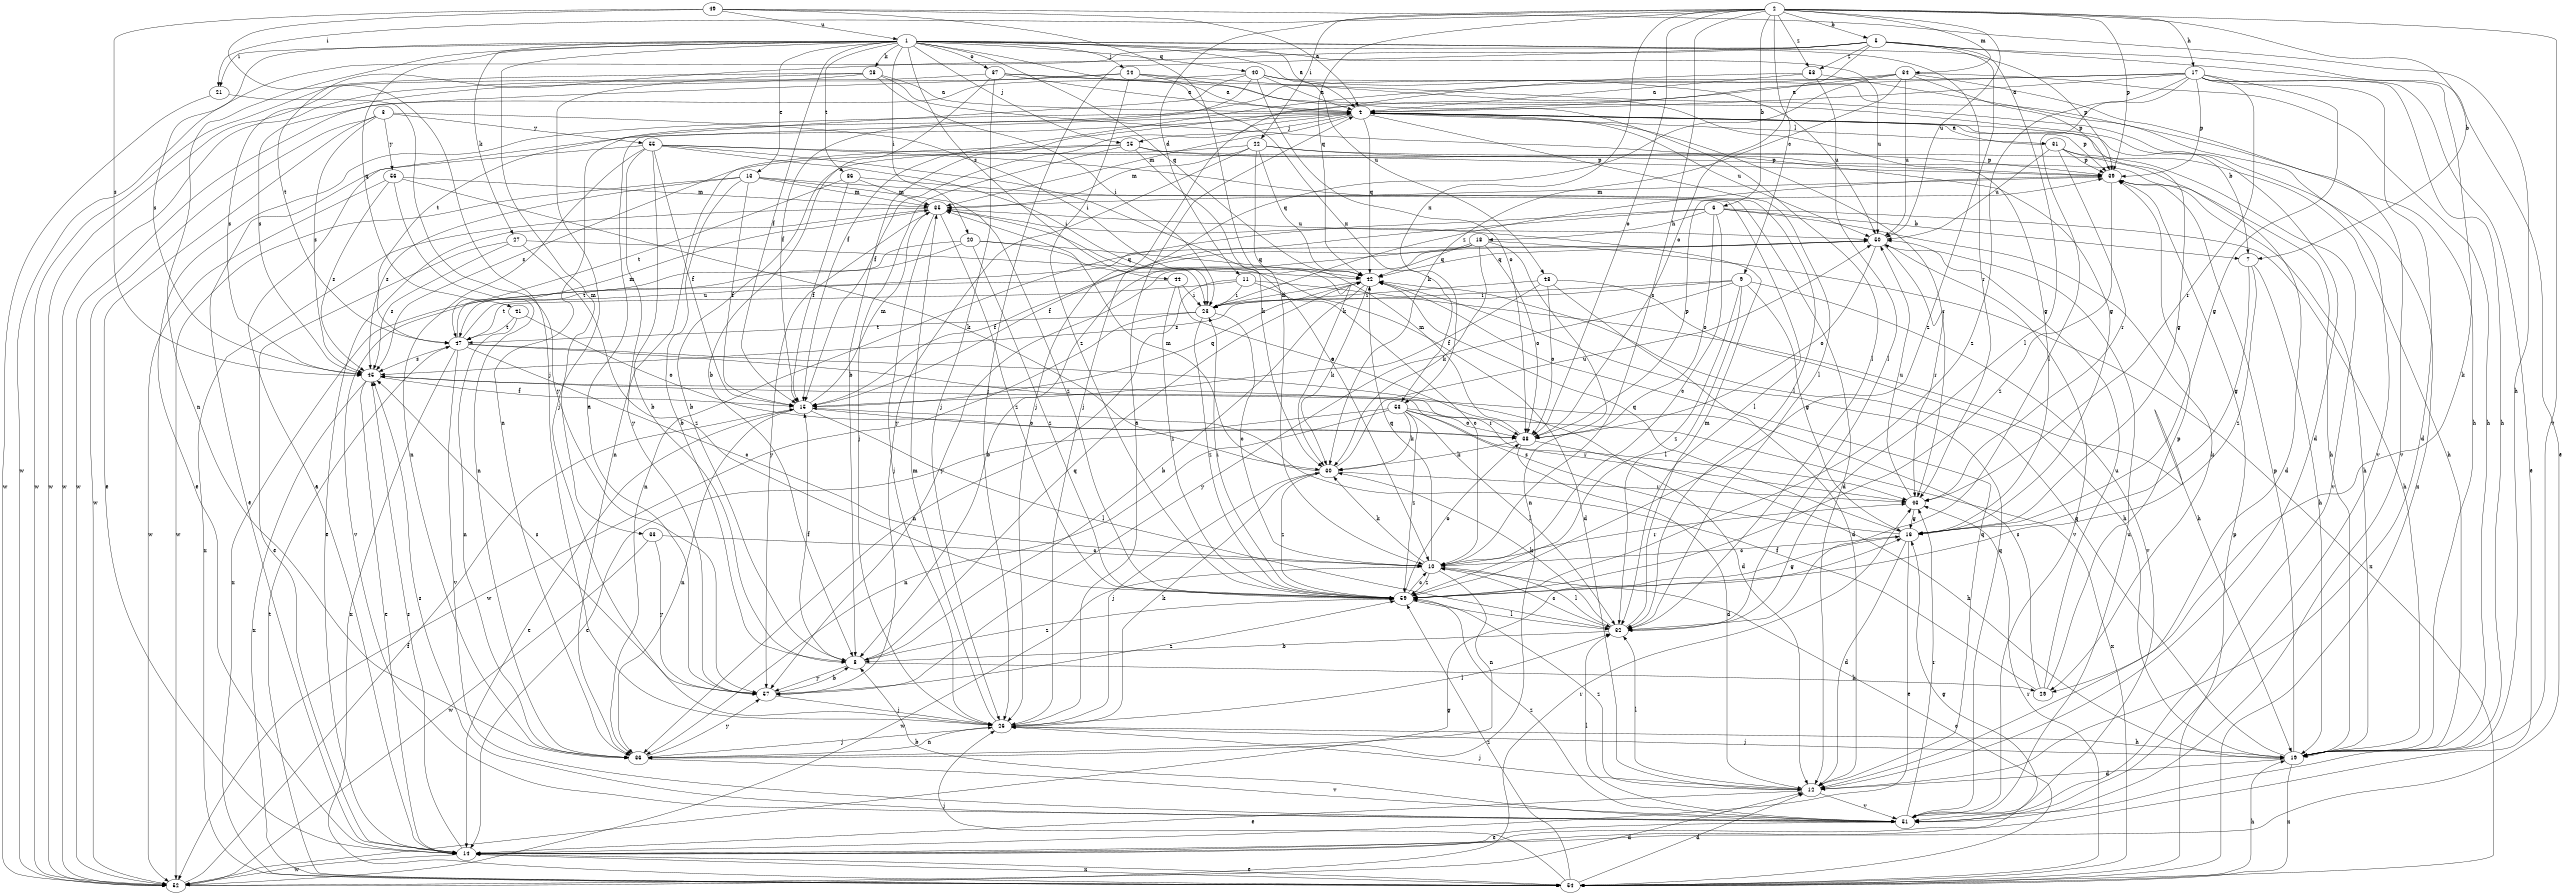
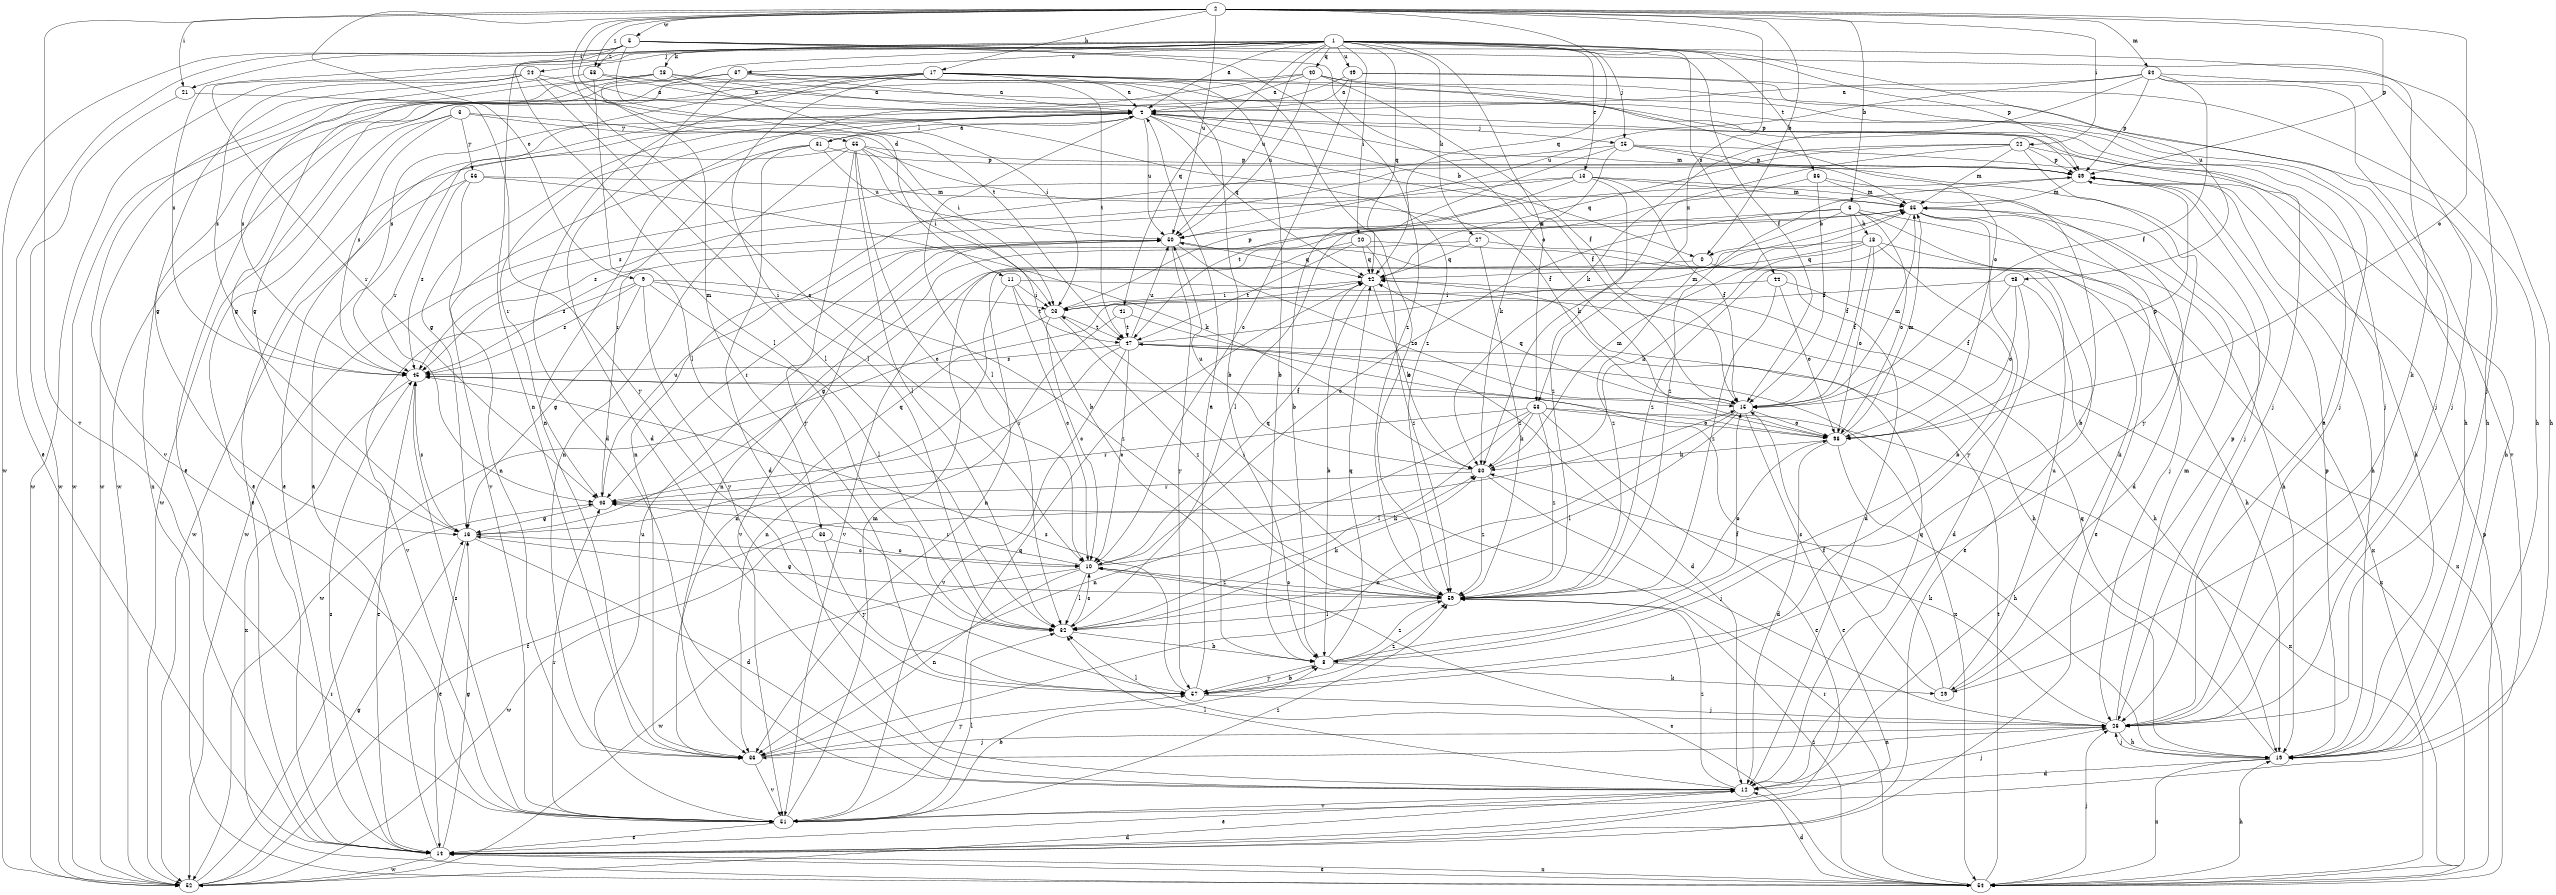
(808, 25) -> (1342, 55)
(1833, 25) -> (666, 25)
(1744, 120) -> none
(1464, 240) -> (1250, 240)
(1578, 241) -> (962, 304)
(2248, 260) -> (1702, 260)
(1526, 439) -> (1837, 439)
